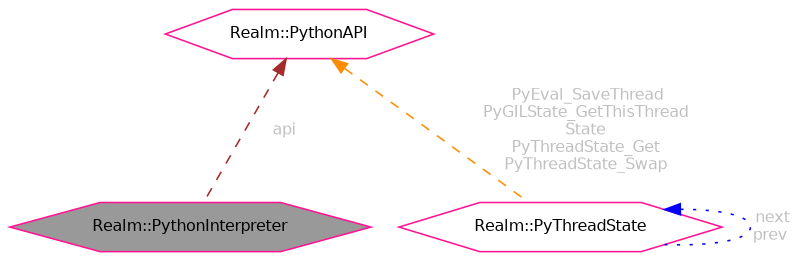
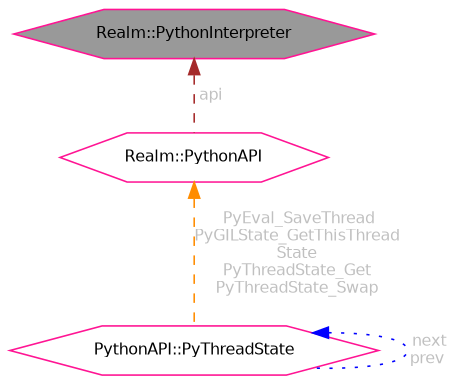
(241, 137) -> (194, 104)
(560, 227) -> (194, 351)
